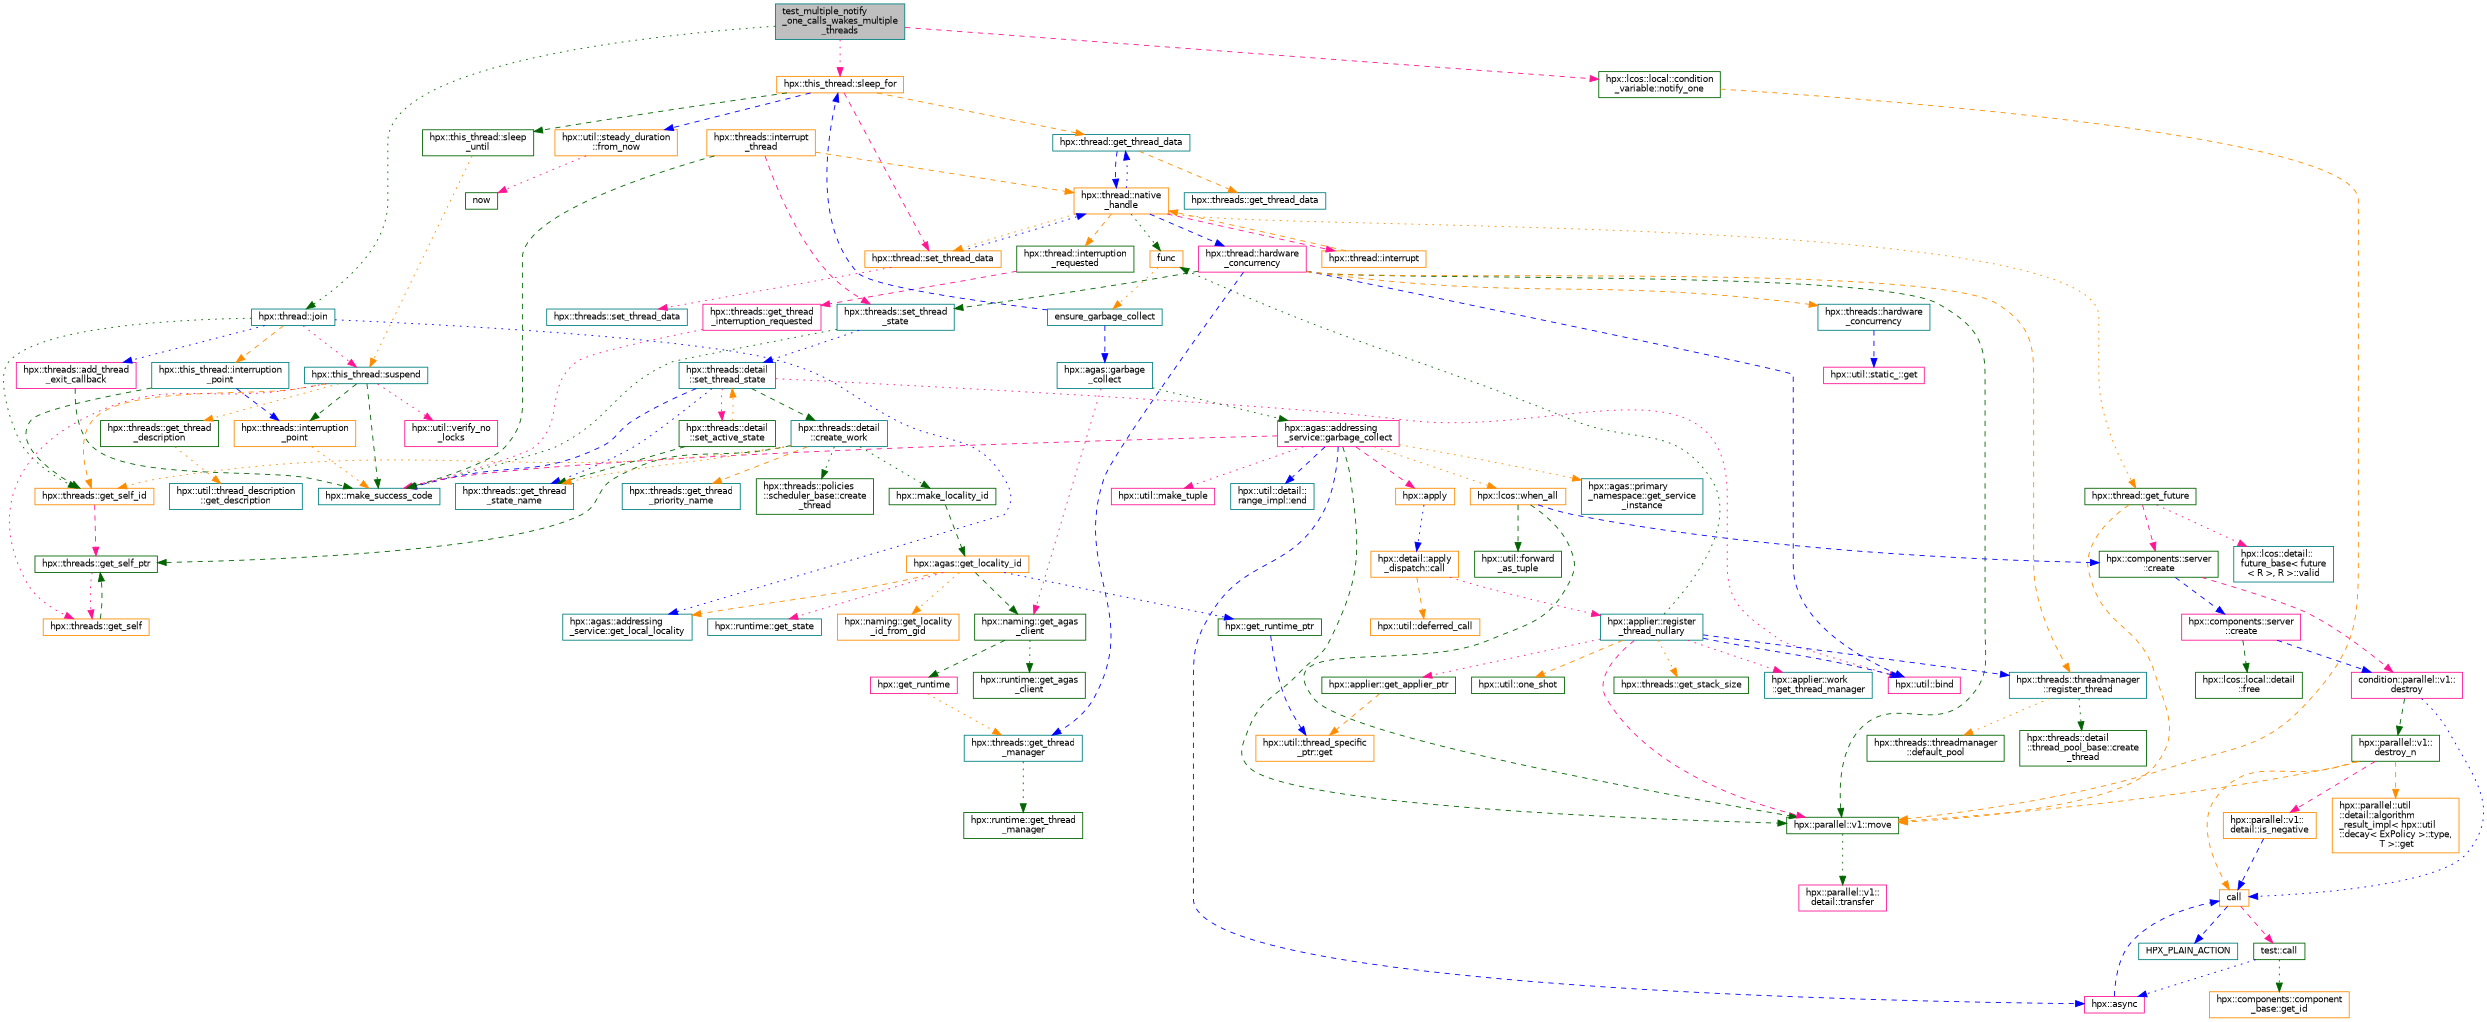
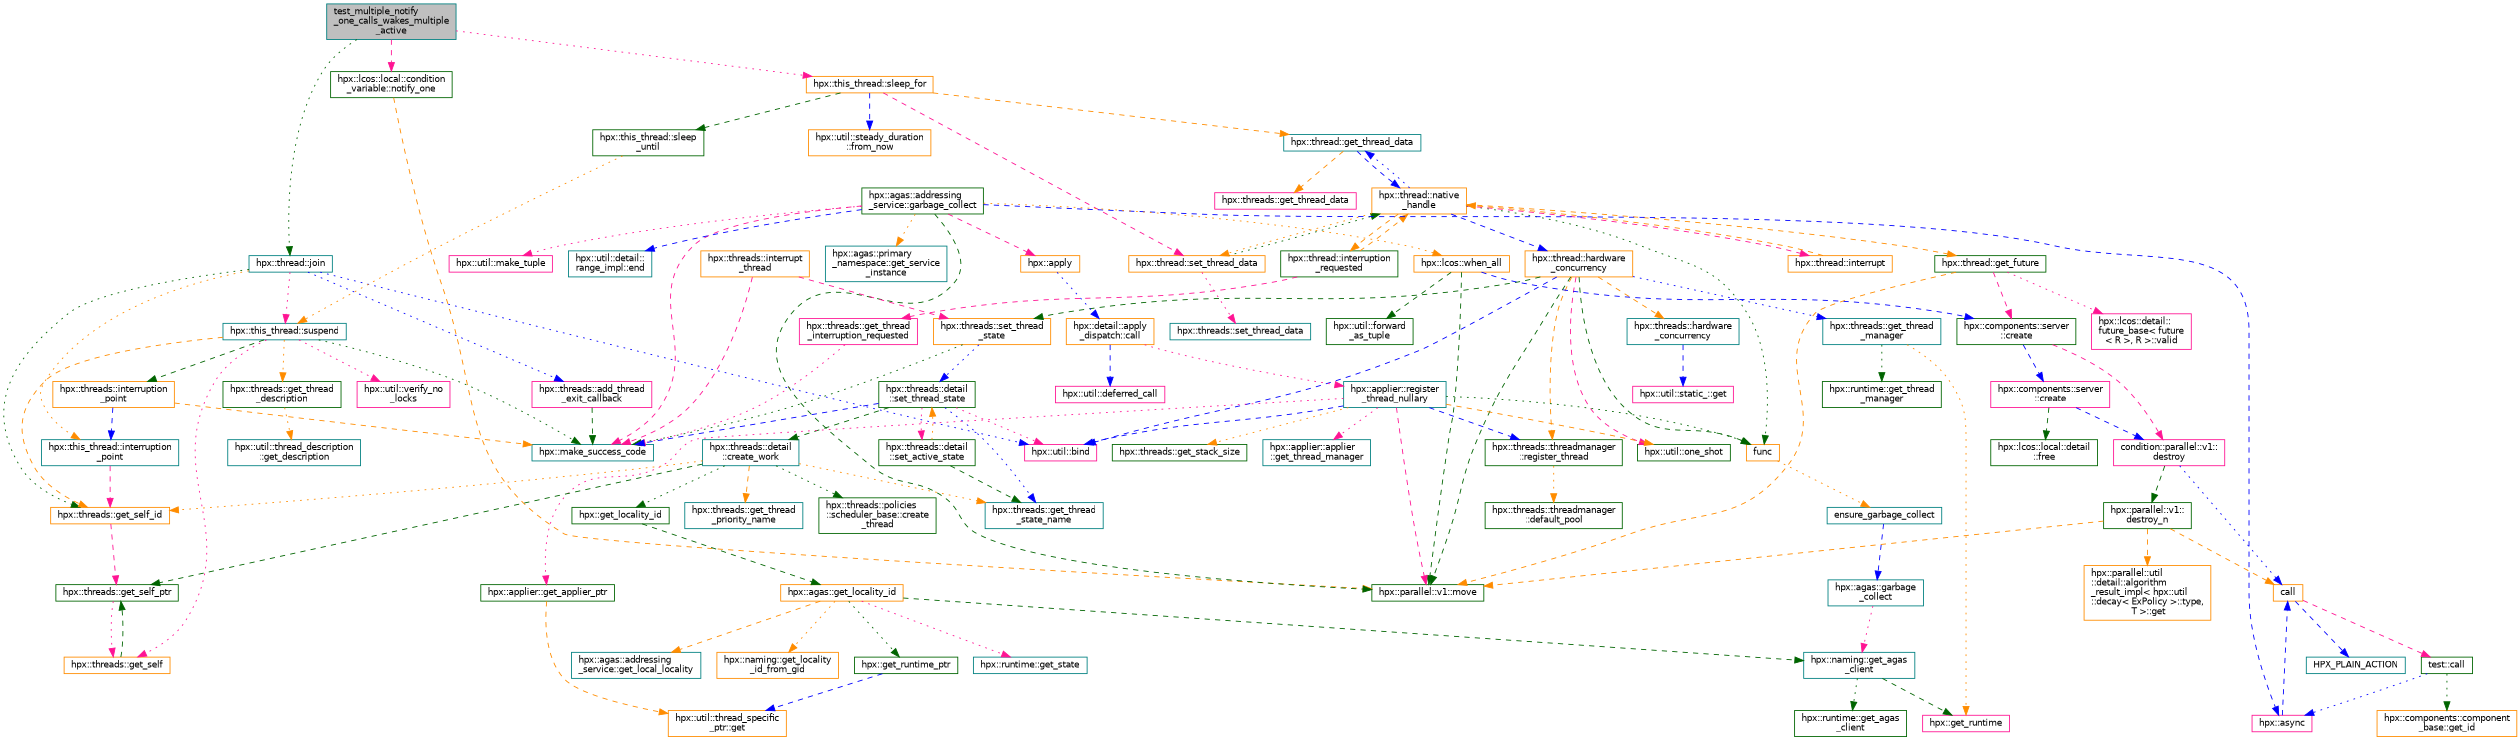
(840, 22) -> (391, 22)
(940, 172) -> (1381, 236)
(482, 201) -> none
(1255, 201) -> (1286, 201)
(1020, 234) -> (1300, 236)
(1727, 236) -> (1720, 225)
(1252, 259) -> (1579, 264)
(873, 280) -> none
(522, 292) -> (713, 377)
(896, 317) -> (992, 332)
(263, 341) -> (106, 323)
none -> (1575, 374)
(727, 375) -> (927, 395)
(1187, 396) -> none
(253, 401) -> (112, 419)
none -> (1619, 401)
(865, 402) -> (669, 359)
(49, 411) -> (110, 482)
(372, 432) -> (450, 378)
(1338, 434) -> (923, 201)
(339, 467) -> (349, 424)
(1101, 490) -> (1711, 294)
(943, 497) -> (621, 516)
(2284, 564) -> (2141, 332)
(1420, 594) -> (1110, 361)
(1114, 595) -> (871, 626)
(1030, 627) -> (1859, 665)
(1425, 627) -> (1110, 395)
(1818, 685) -> (1317, 453)
(2078, 685) -> (1554, 453)
(961, 712) -> (1966, 514)
(2083, 748) -> none
(2270, 826) -> none
(1843, 898) -> none
